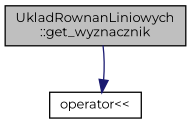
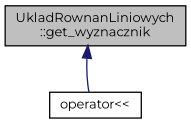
(104, 63) -> (87, 76)
